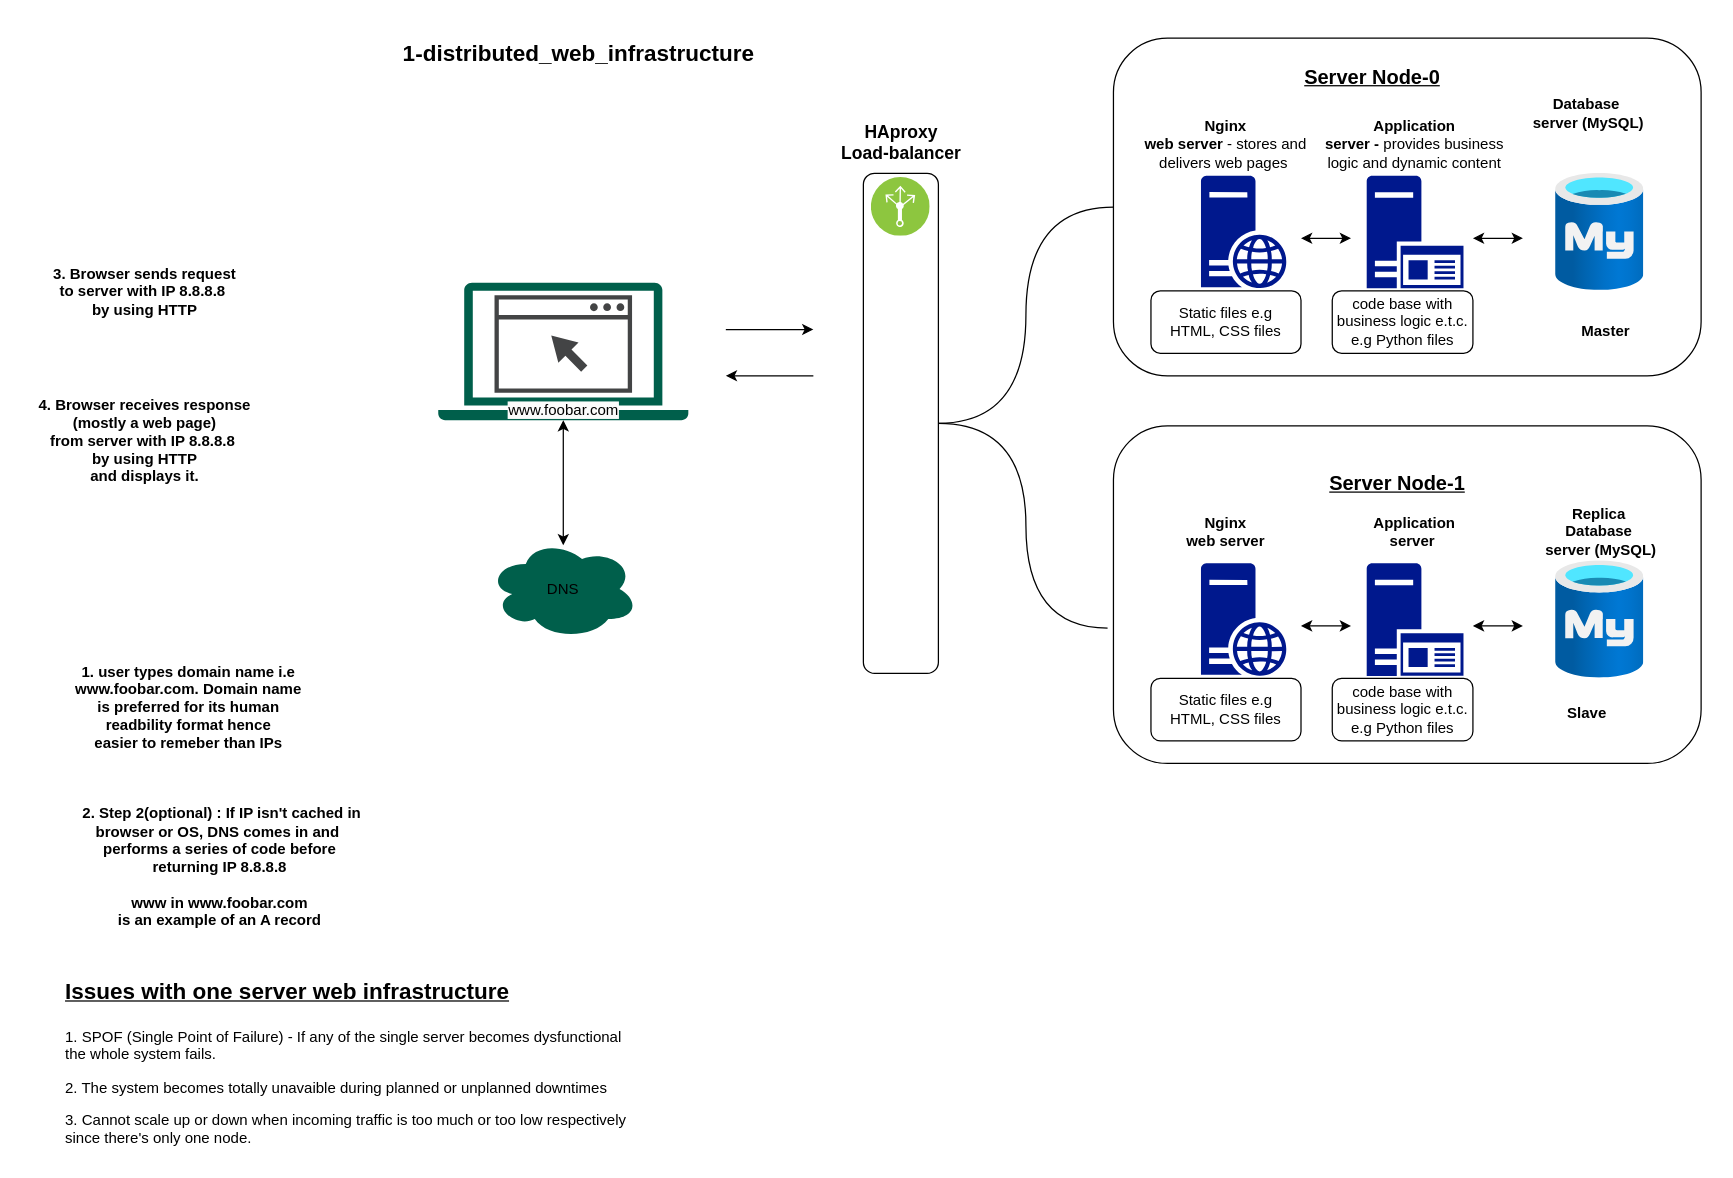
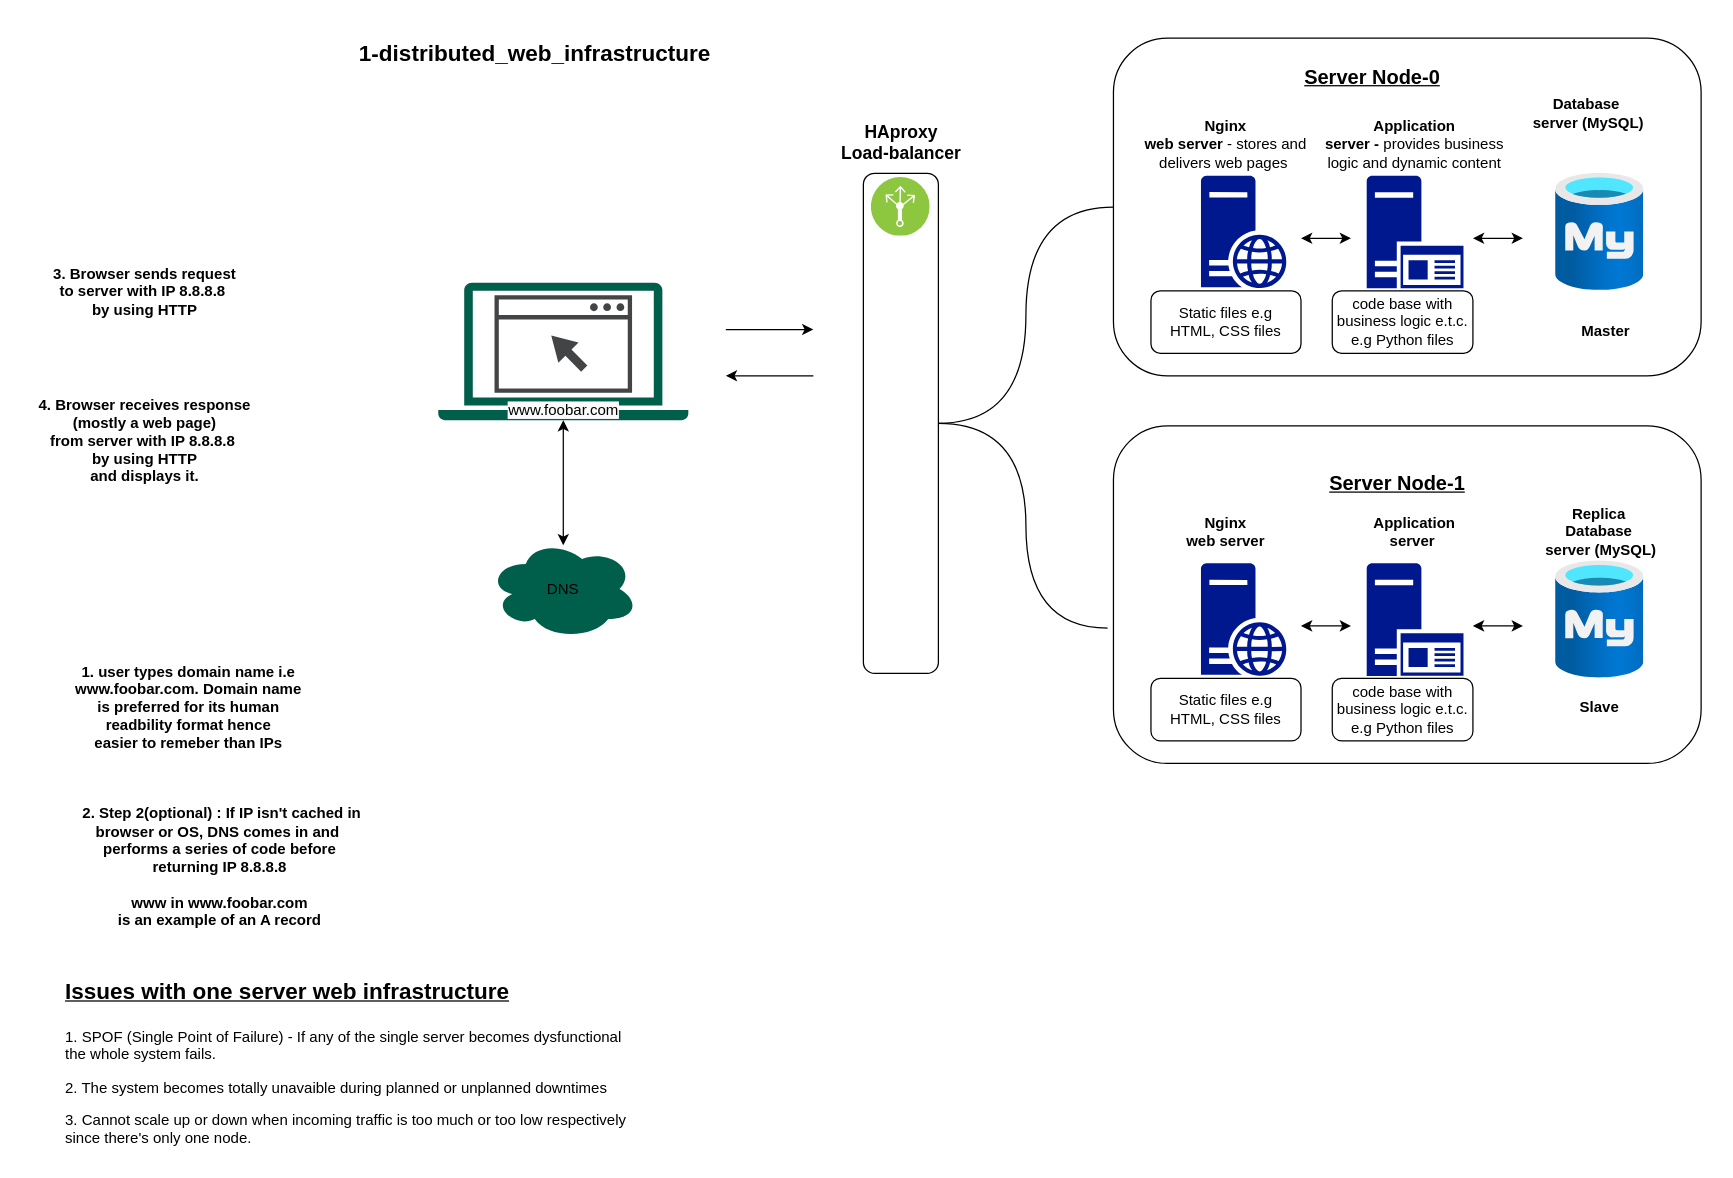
(588, 51) -> (544, 51)
(1587, 713) -> (1599, 707)
